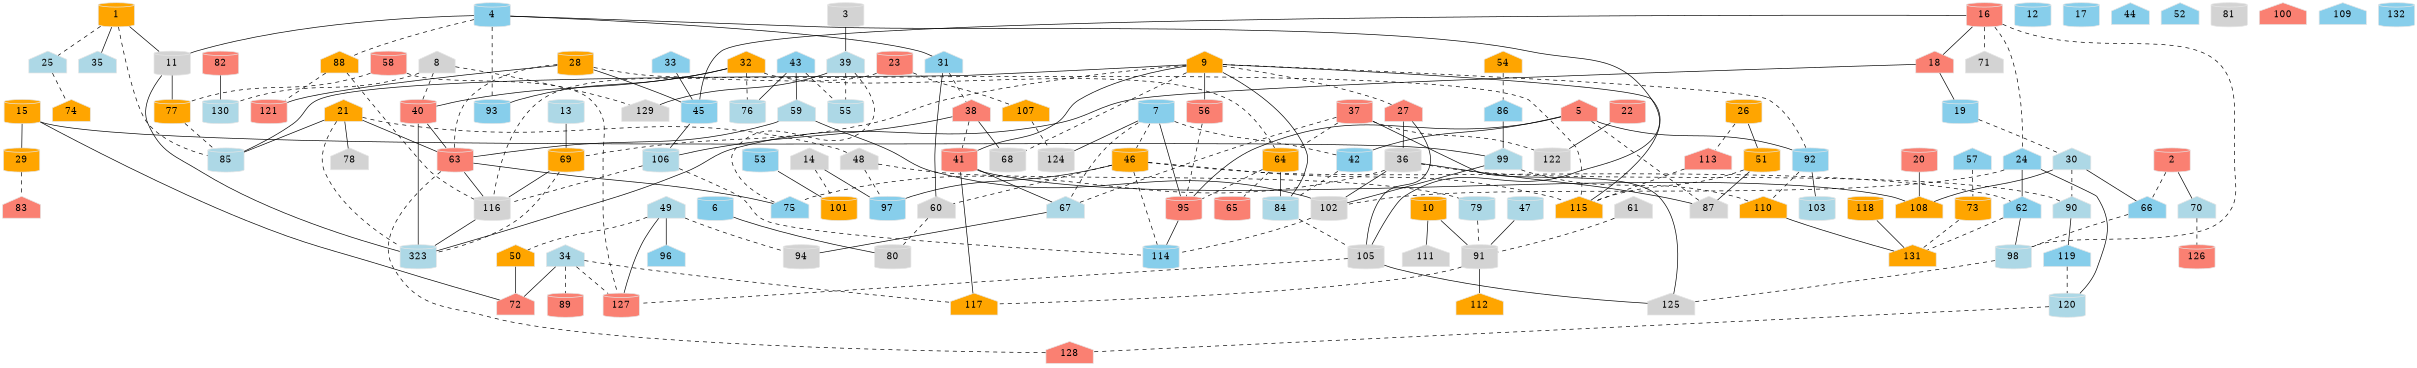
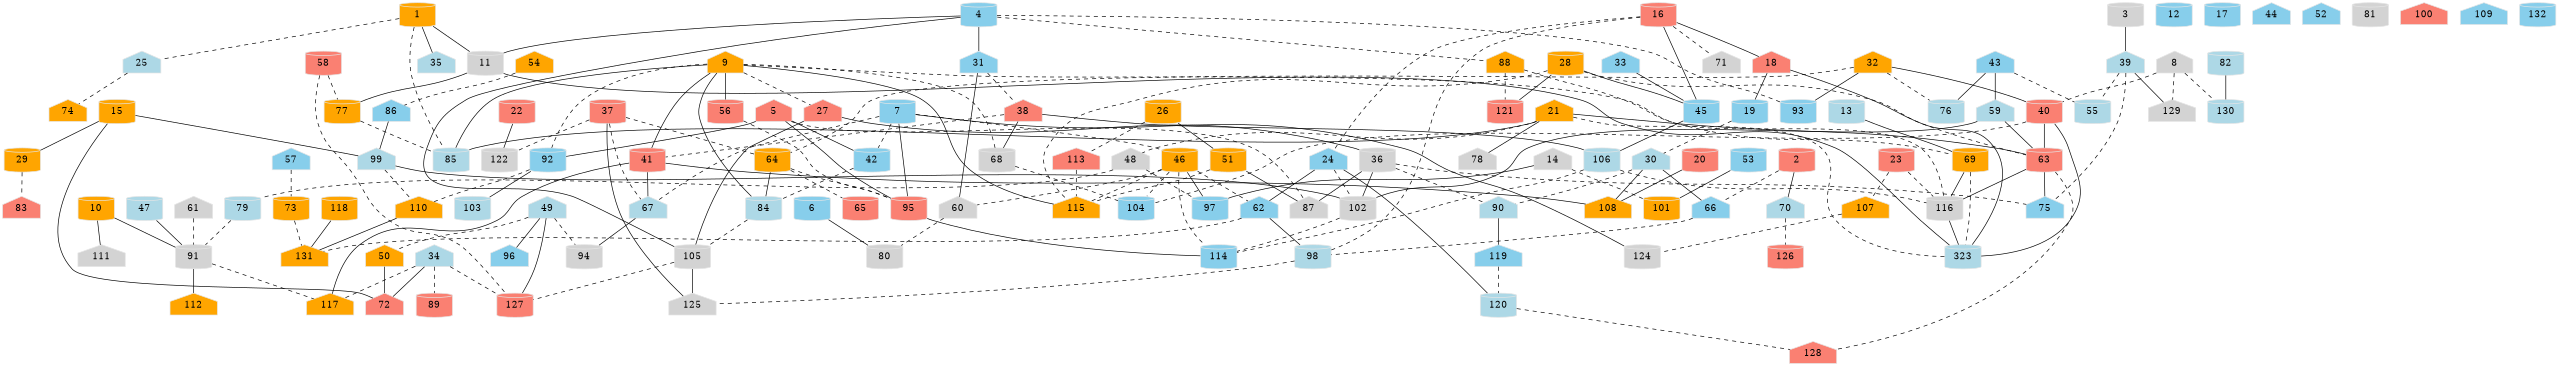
(221, 63) -> (2226, 63)
none -> (1136, 208)
